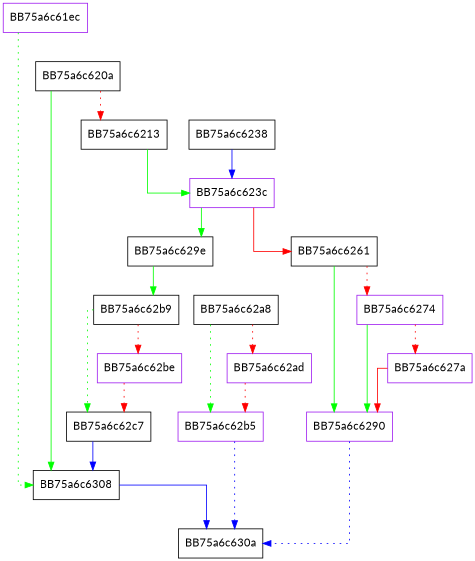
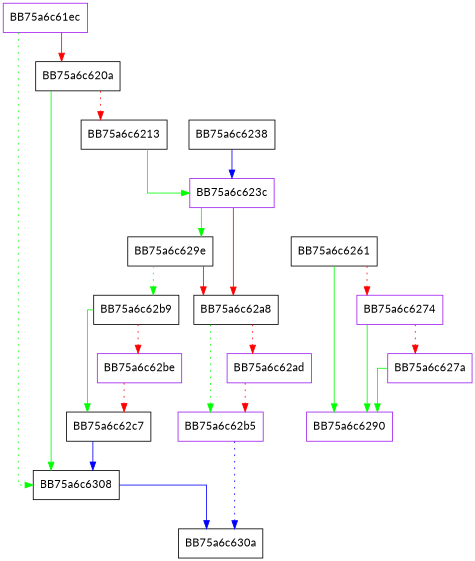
none -> (62, 43)
(254, 244) -> (233, 247)
(153, 276) -> (153, 276)
none -> (203, 276)
(87, 354) -> (87, 354)
(377, 381) -> (377, 381)
(350, 532) -> none
